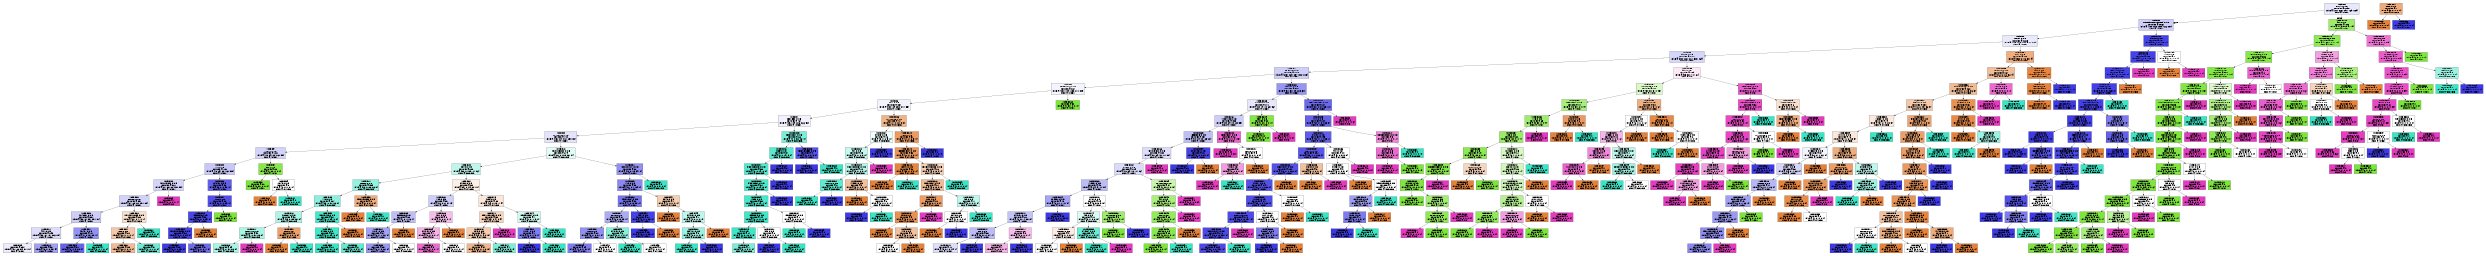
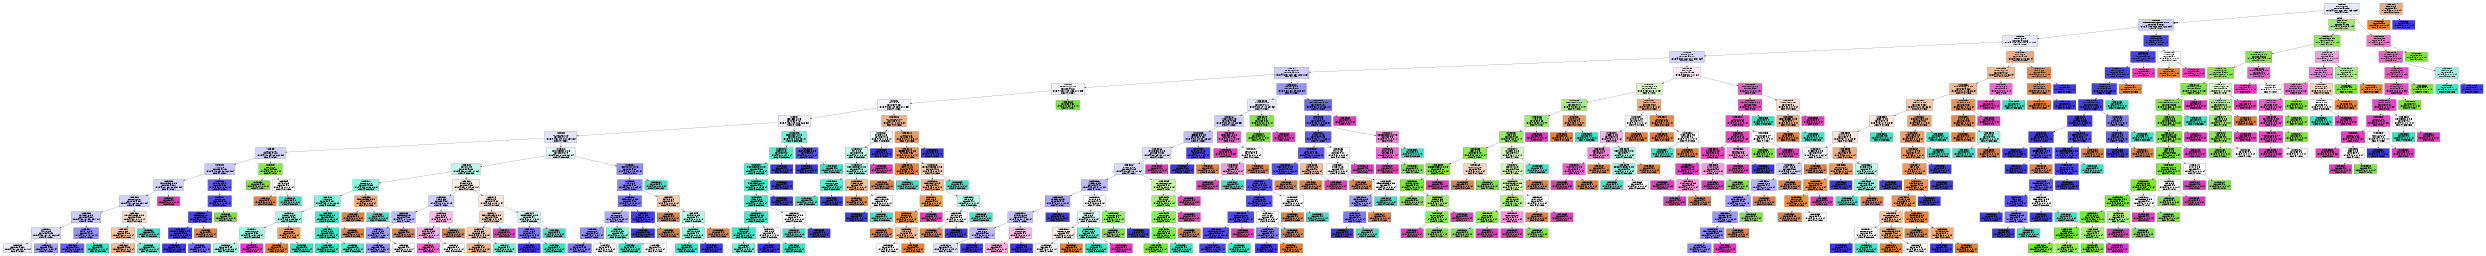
(2360, 33) -> (2361, 24)
(2321, 93) -> (2321, 93)
(1938, 156) -> (1938, 156)
(974, 209) -> (976, 210)
(206, 232) -> (206, 232)
